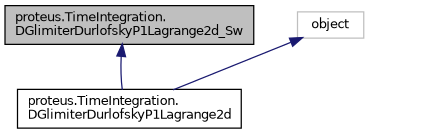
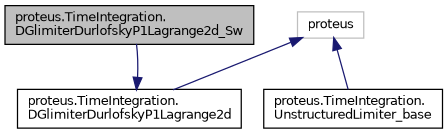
(331, 25) -> (331, 25)
(121, 73) -> (138, 61)
none -> (353, 109)
